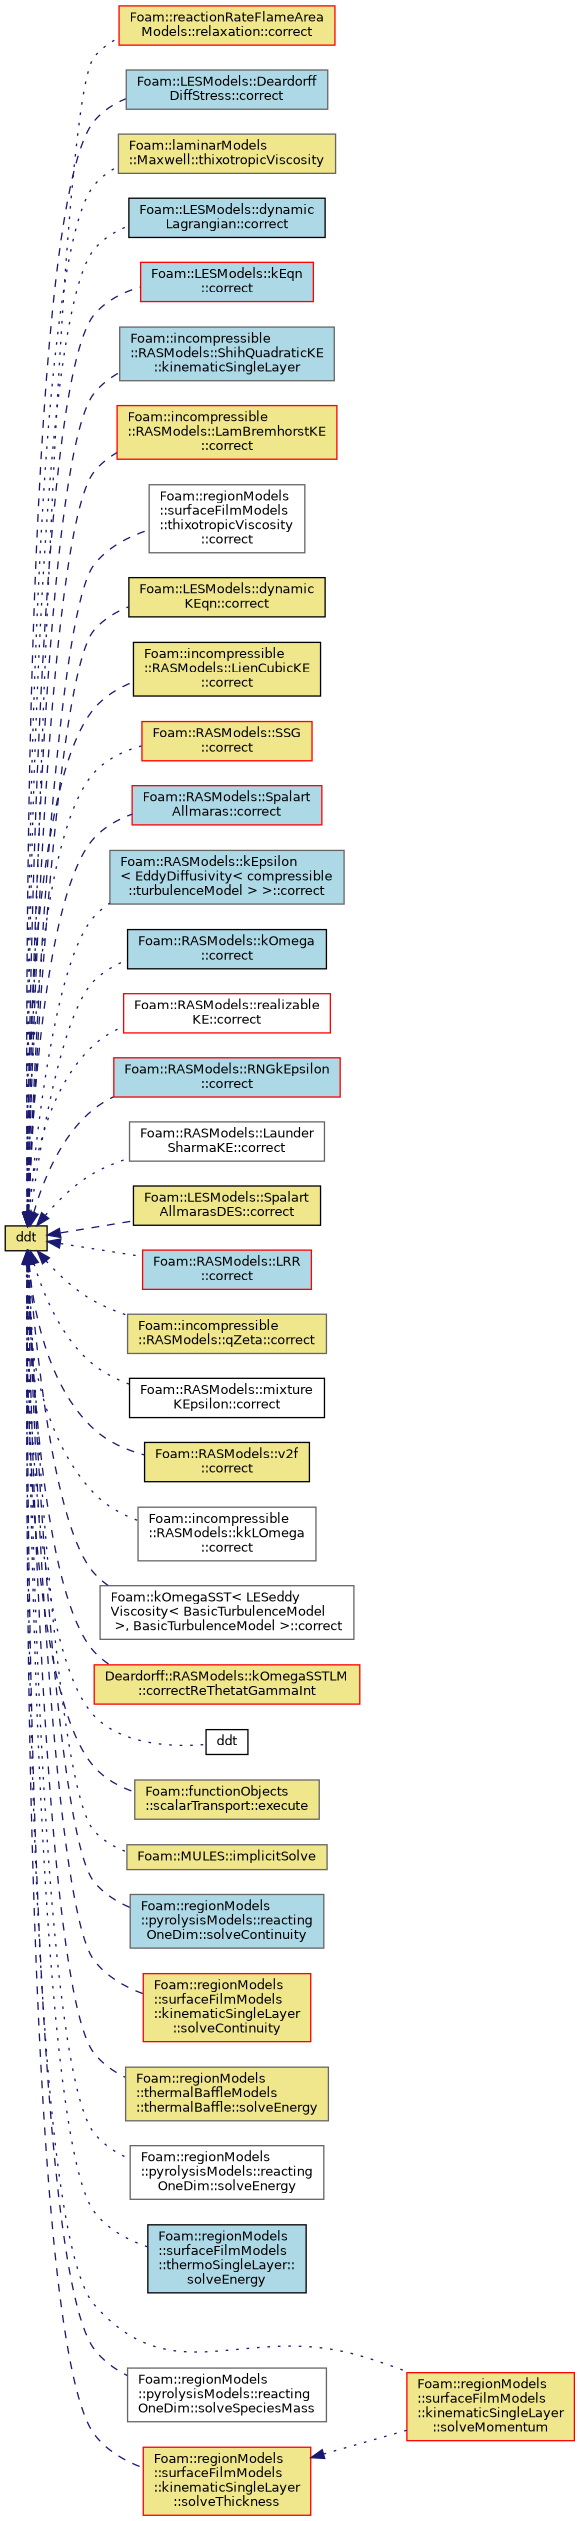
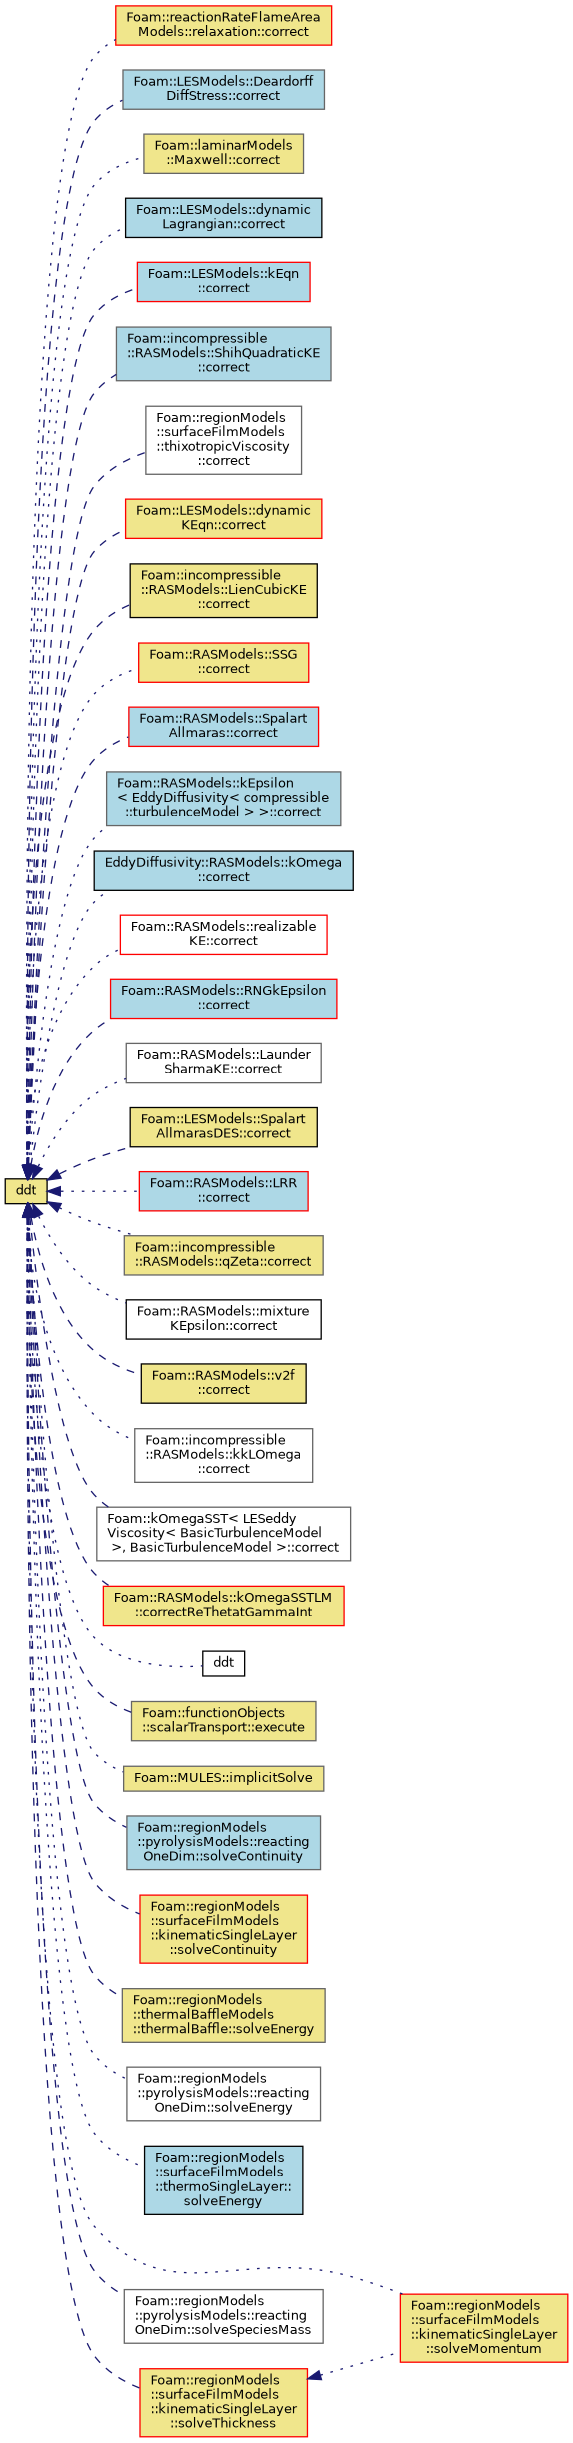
(227, 154) -> (224, 154)
(227, 354) -> (224, 354)
(227, 432) -> none
(227, 597) -> (224, 519)
(227, 949) -> (224, 871)
(227, 1684) -> (224, 1606)
